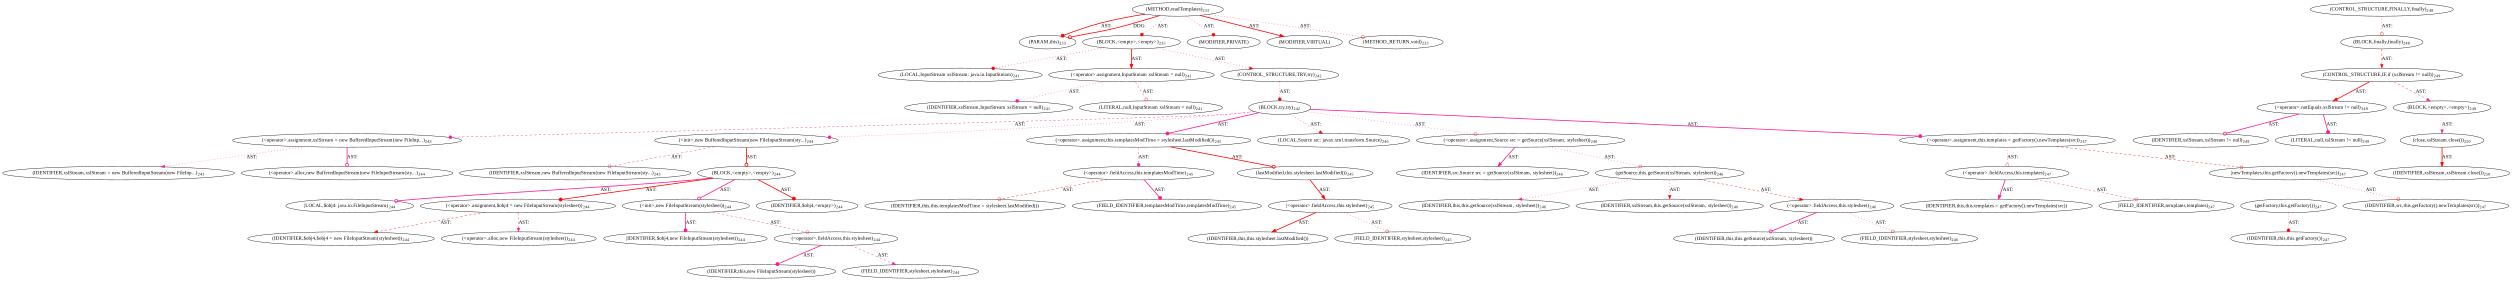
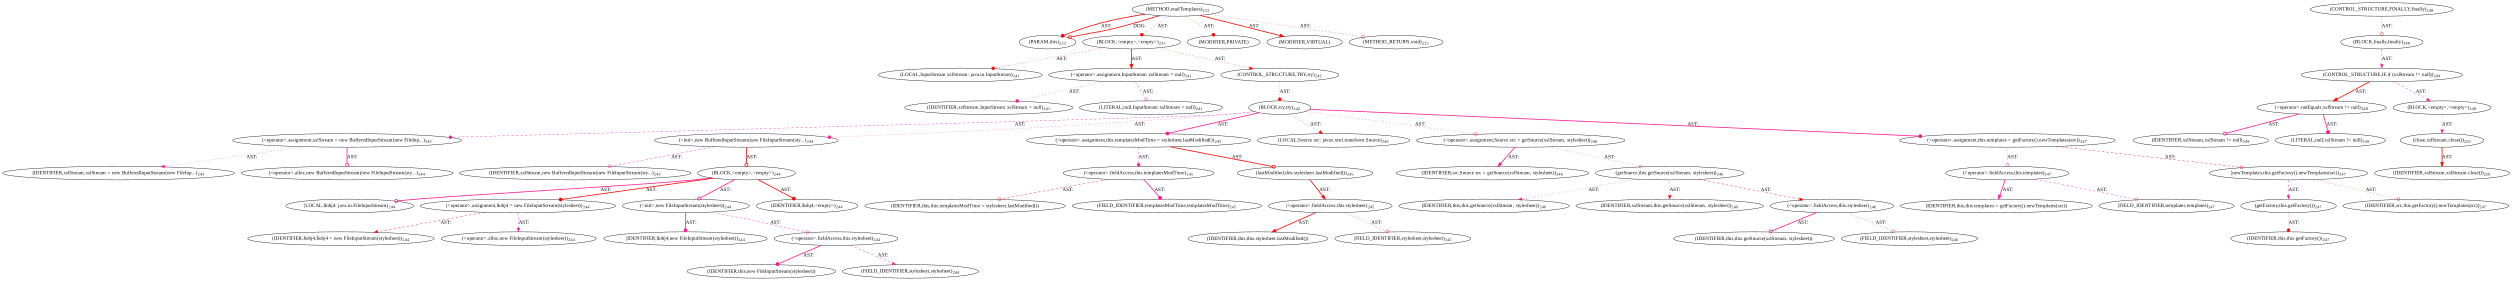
(2382, 57) -> (2382, 57)
none -> (2288, 188)
